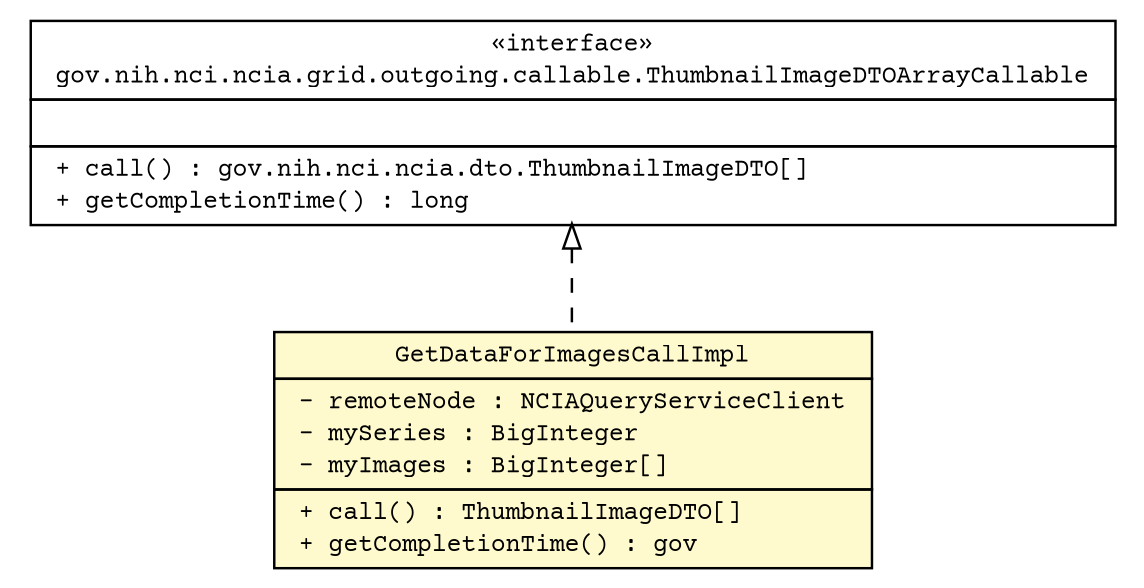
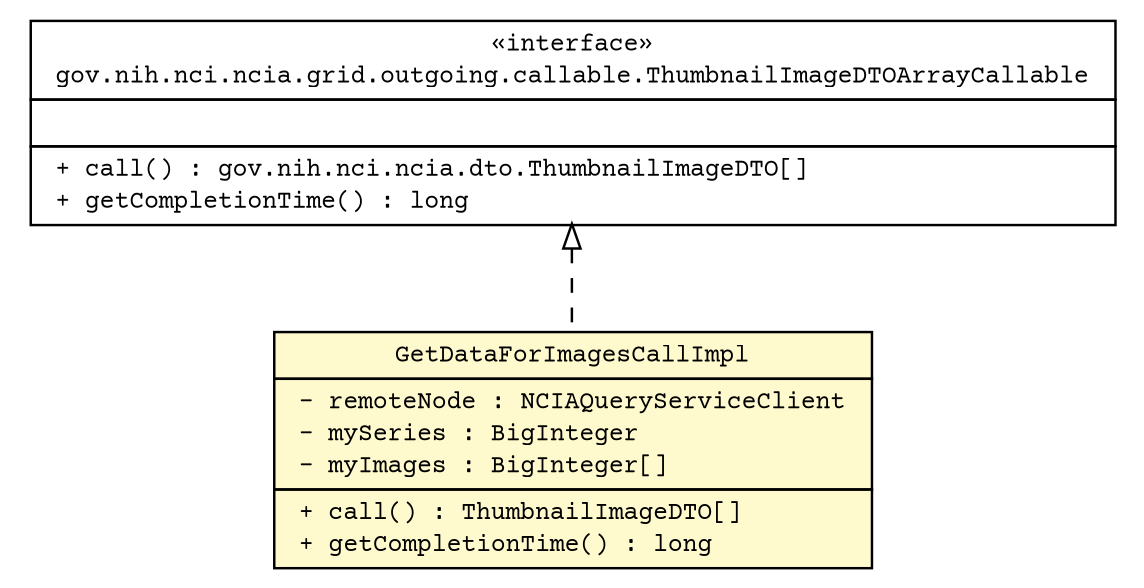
(499, 544) -> (507, 544)
